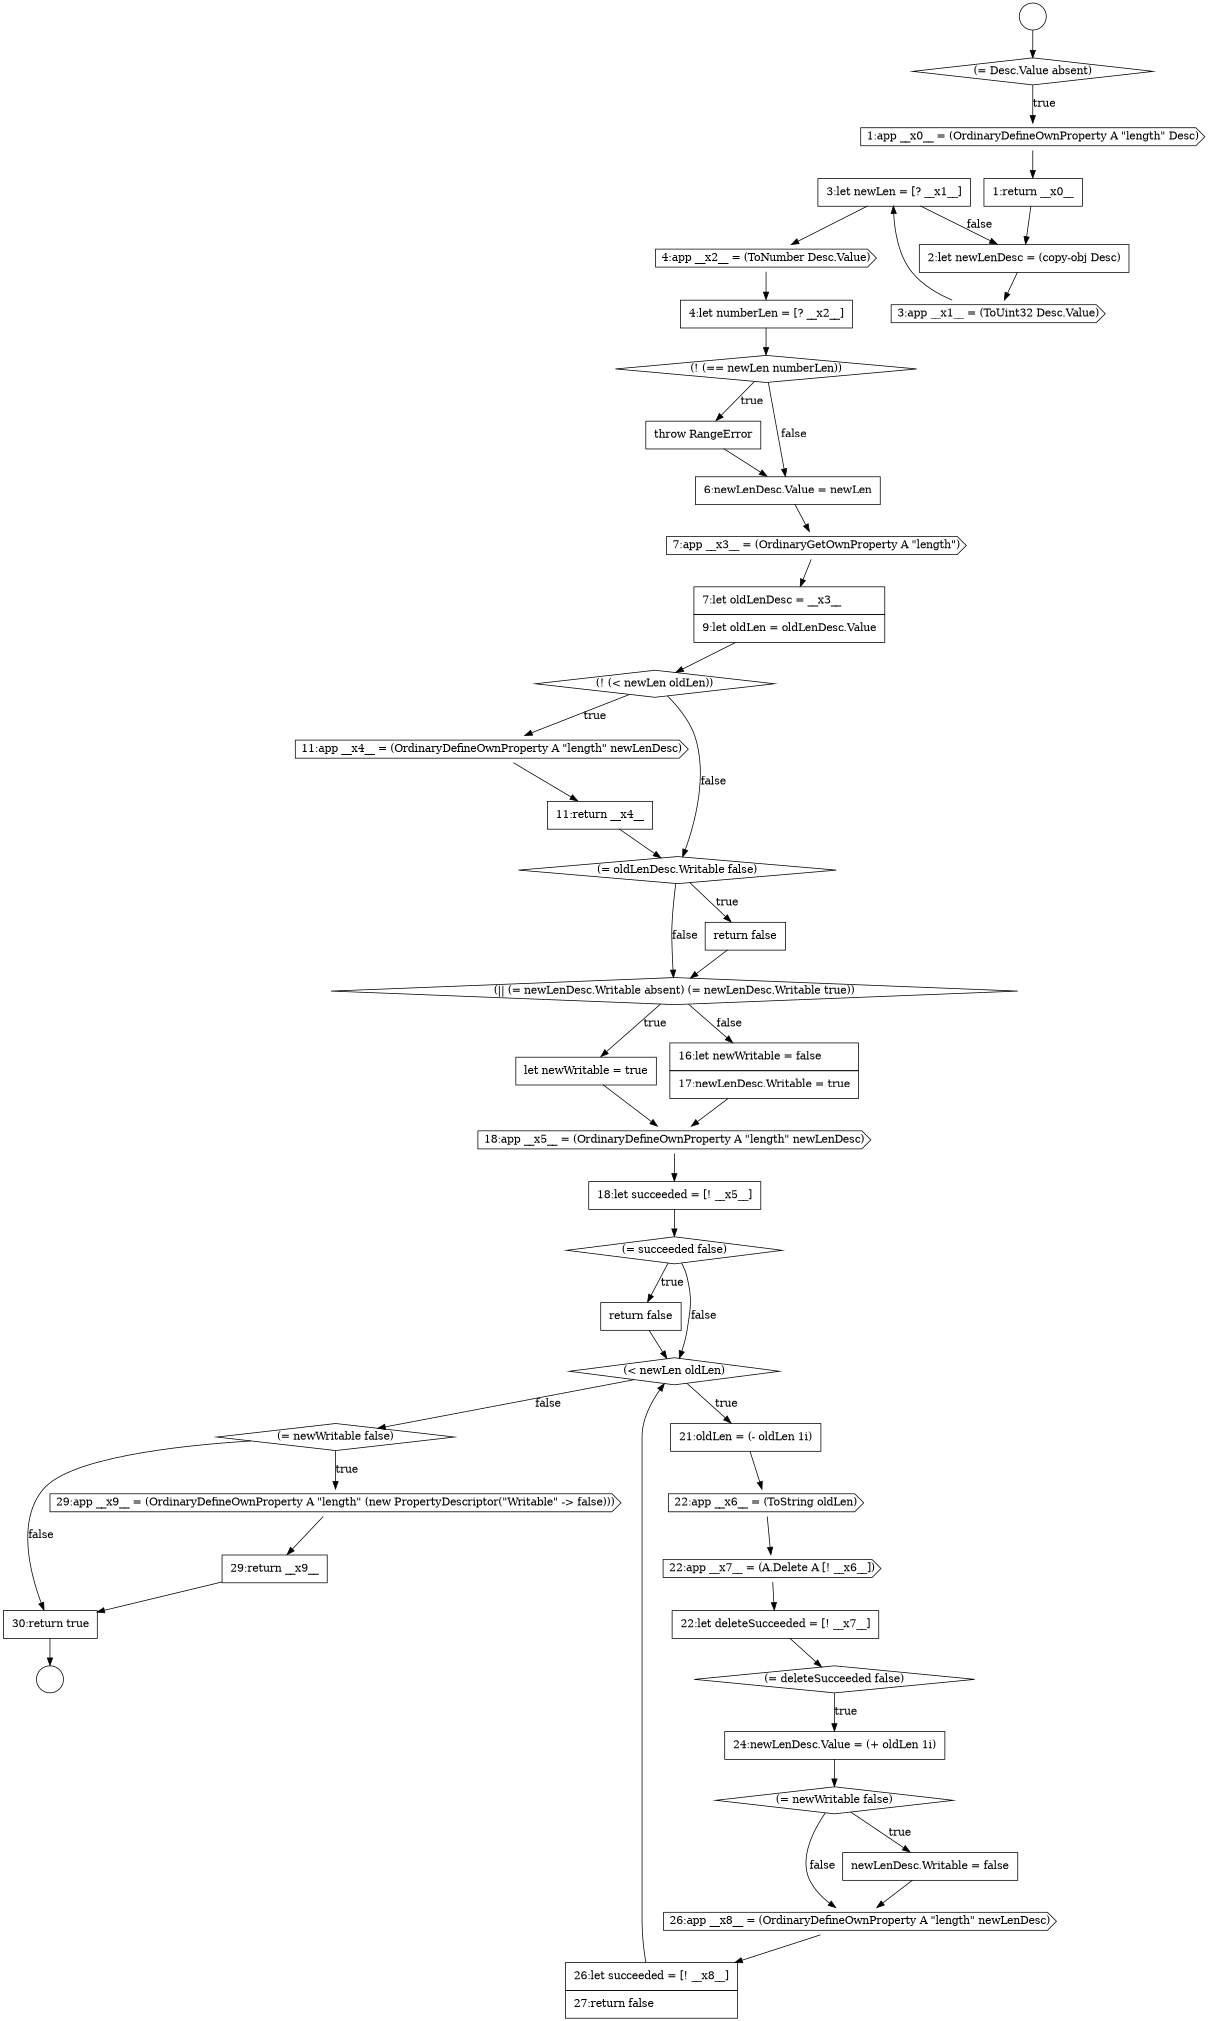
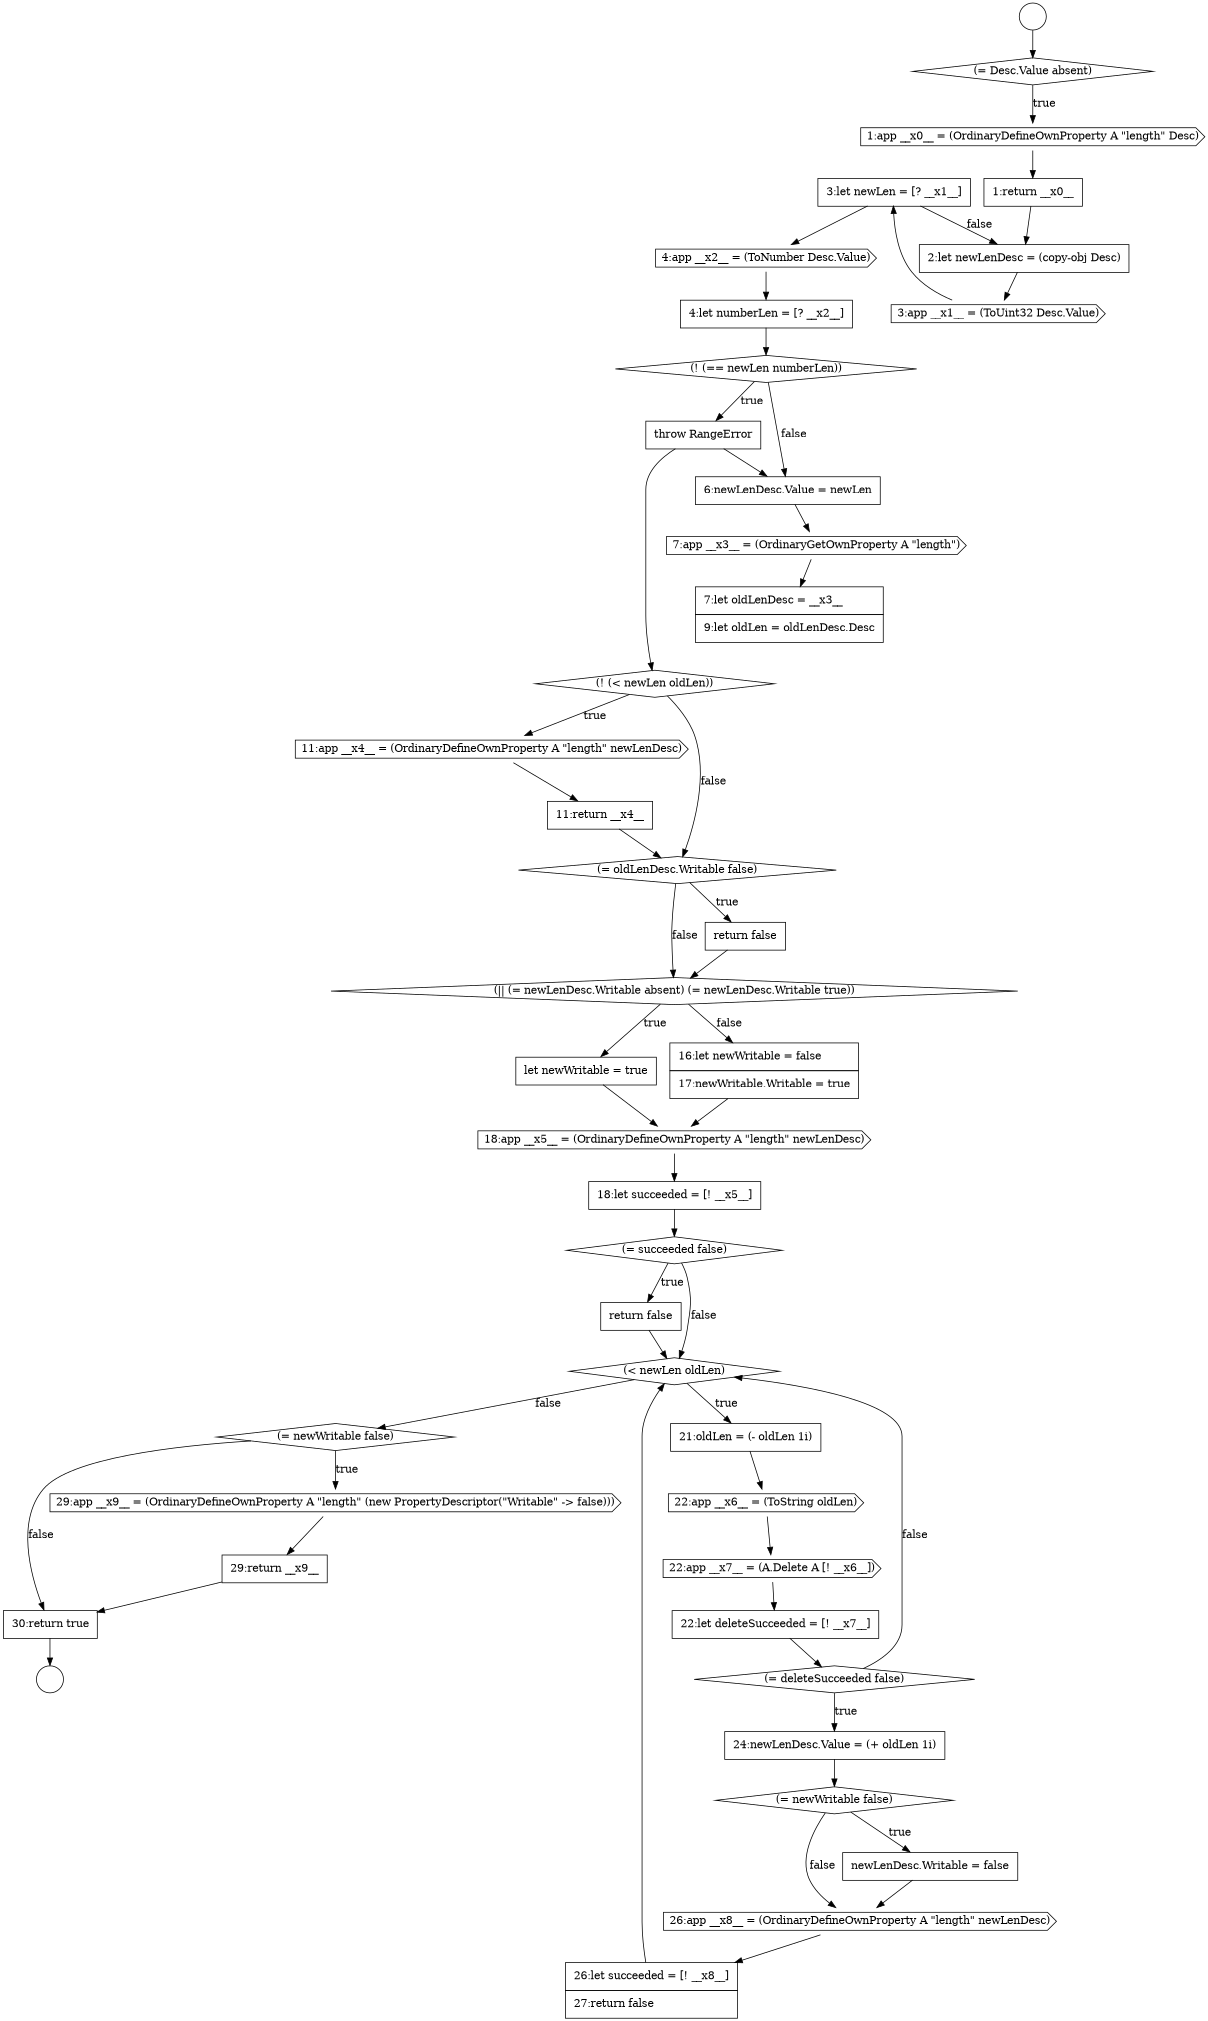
(789, 628) -> (789, 628)
(709, 656) -> (646, 550)
(764, 1084) -> (764, 1084)
none -> (902, 1473)
